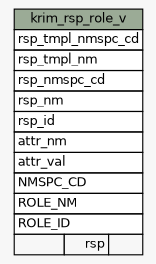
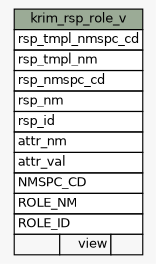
(95, 244) -> (93, 244)
